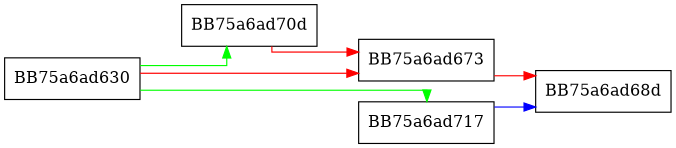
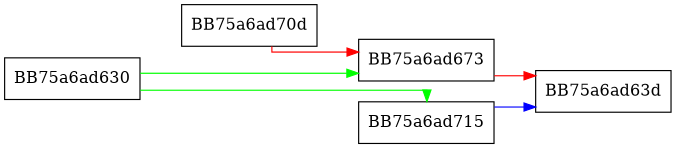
(187, 66) -> none
(244, 73) -> (244, 73)
(603, 91) -> (603, 91)
(426, 123) -> (426, 123)
